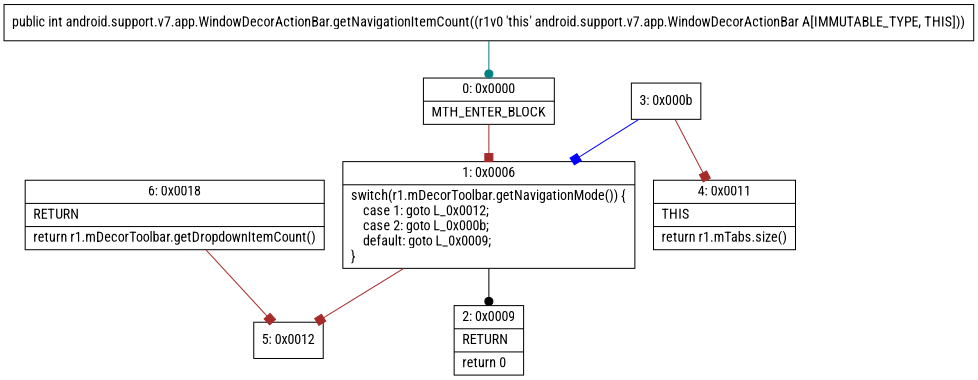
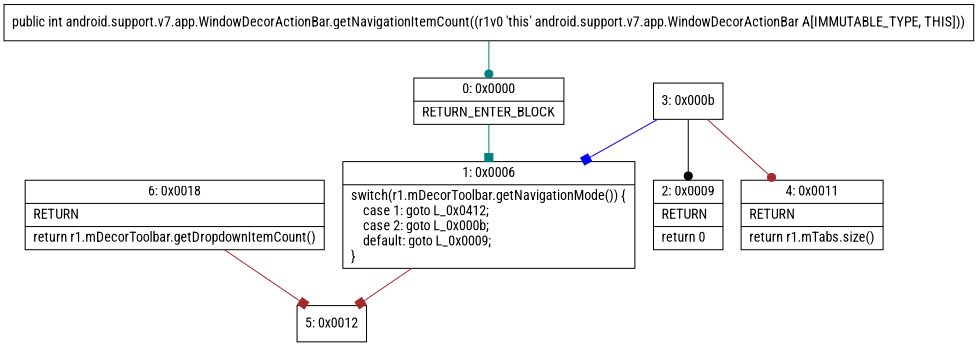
(489, 112) -> (489, 112)
(489, 138) -> (489, 138)
(689, 145) -> (738, 147)
(420, 211) -> (420, 211)
(676, 214) -> (772, 214)
(489, 283) -> (688, 146)
